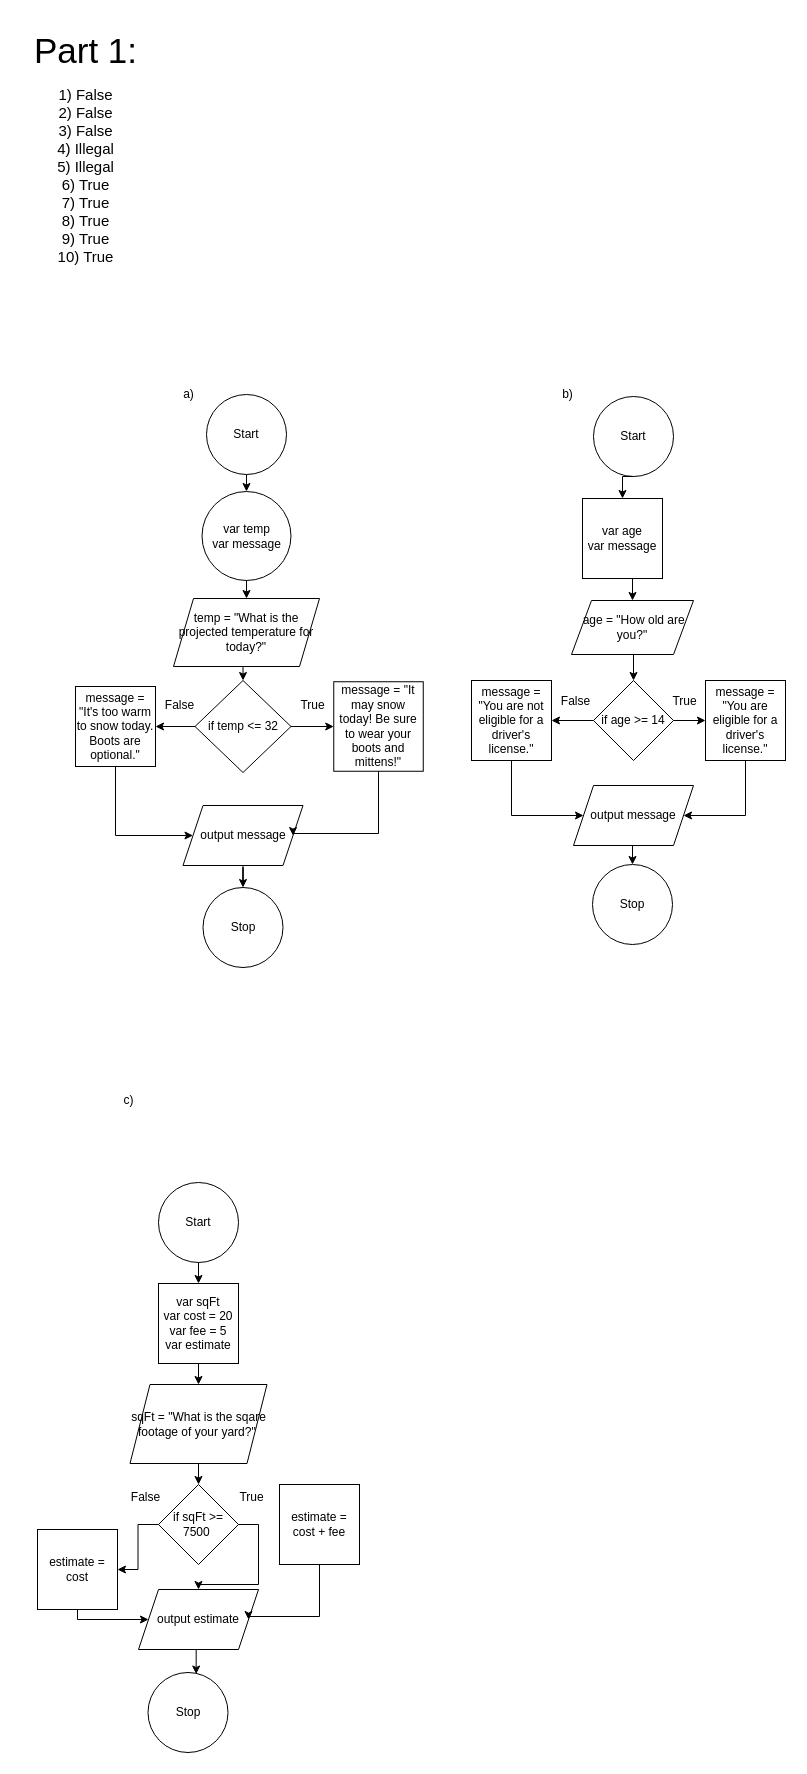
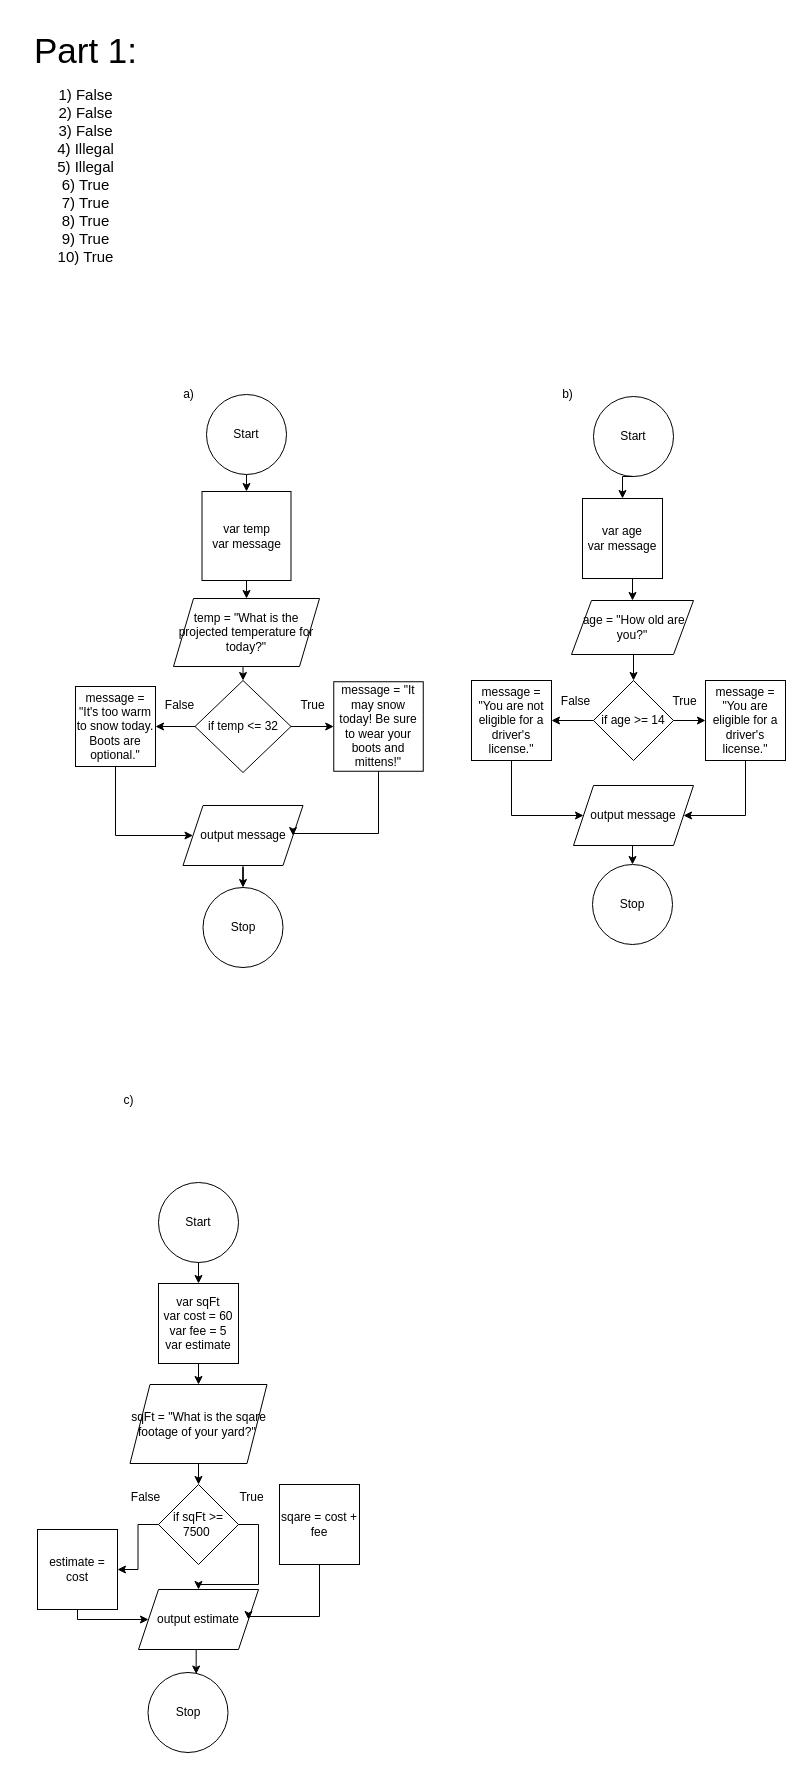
(247, 536) -> (247, 536)
(199, 1324) -> (199, 1324)
(320, 1525) -> (320, 1525)
